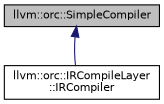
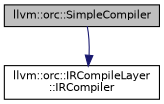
(75, 52) -> (89, 41)
